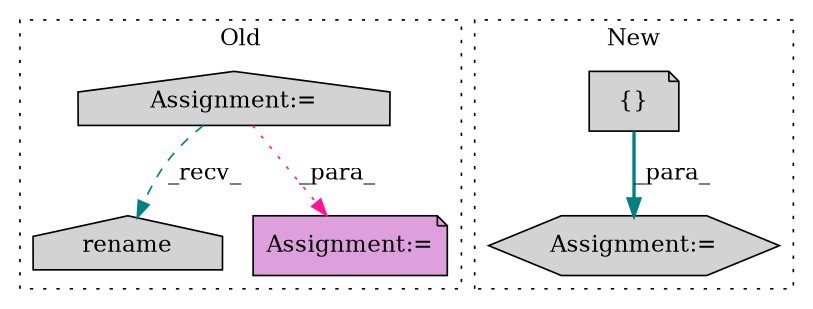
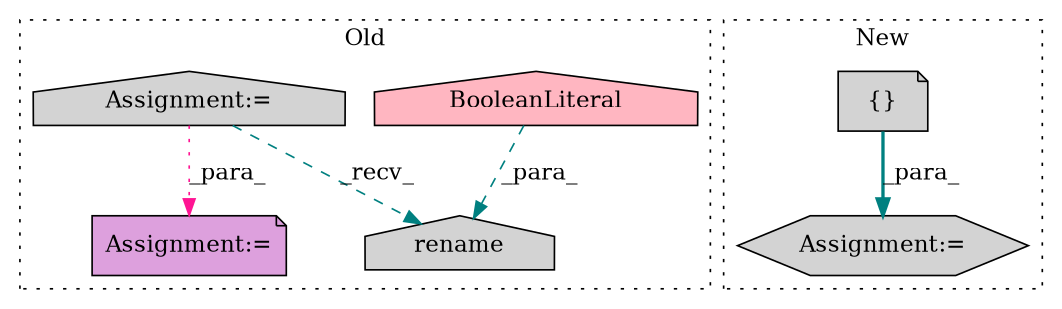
none -> (536, 101)
